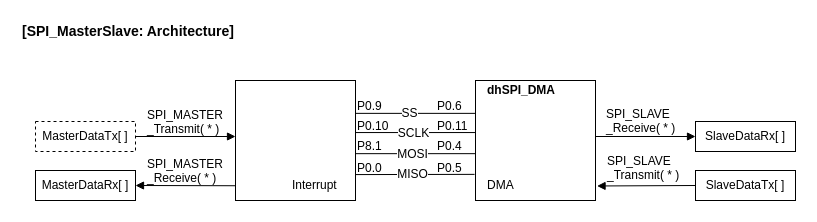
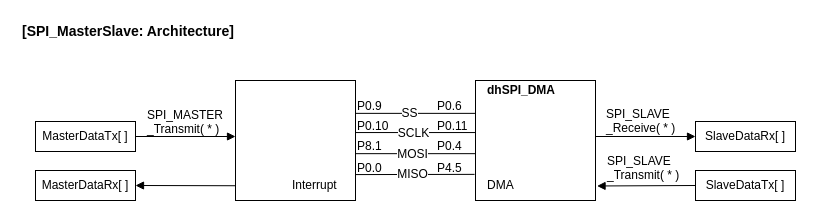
(86, 137) -> (86, 137)
(449, 169) -> (449, 169)
(191, 170) -> none
